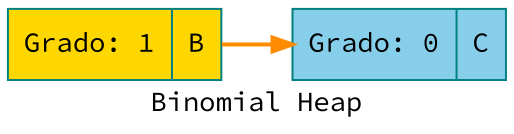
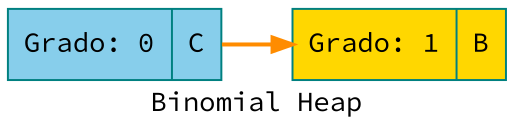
(247, 44) -> (247, 44)
